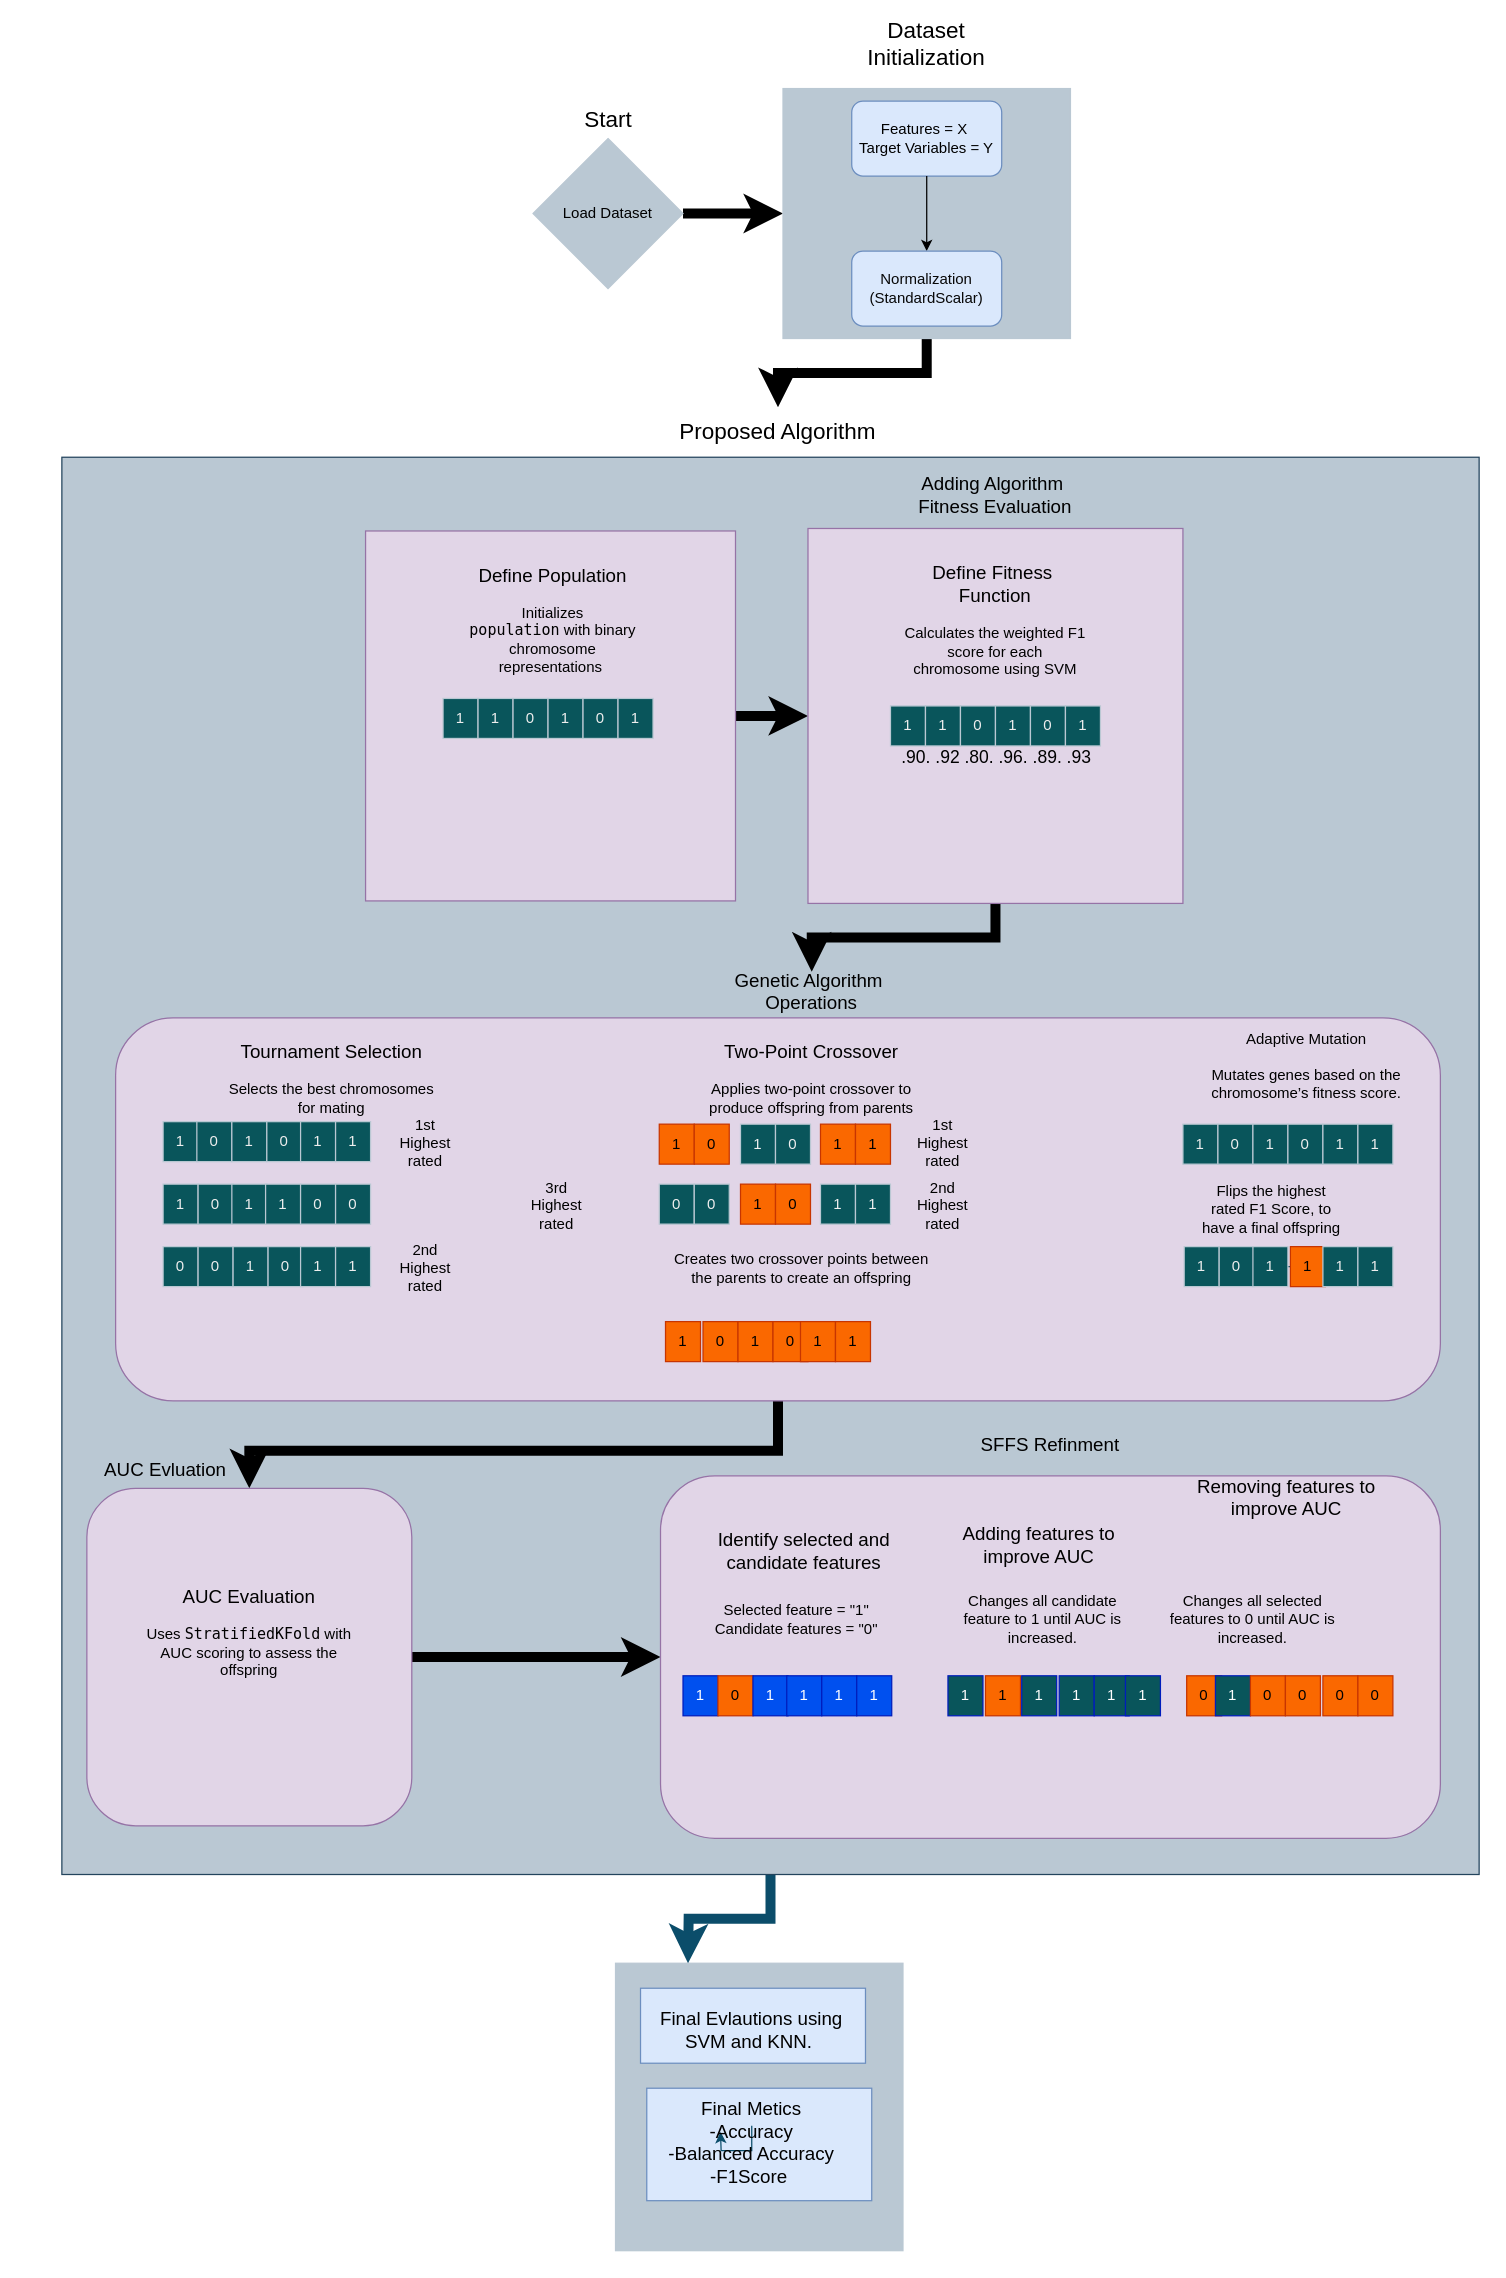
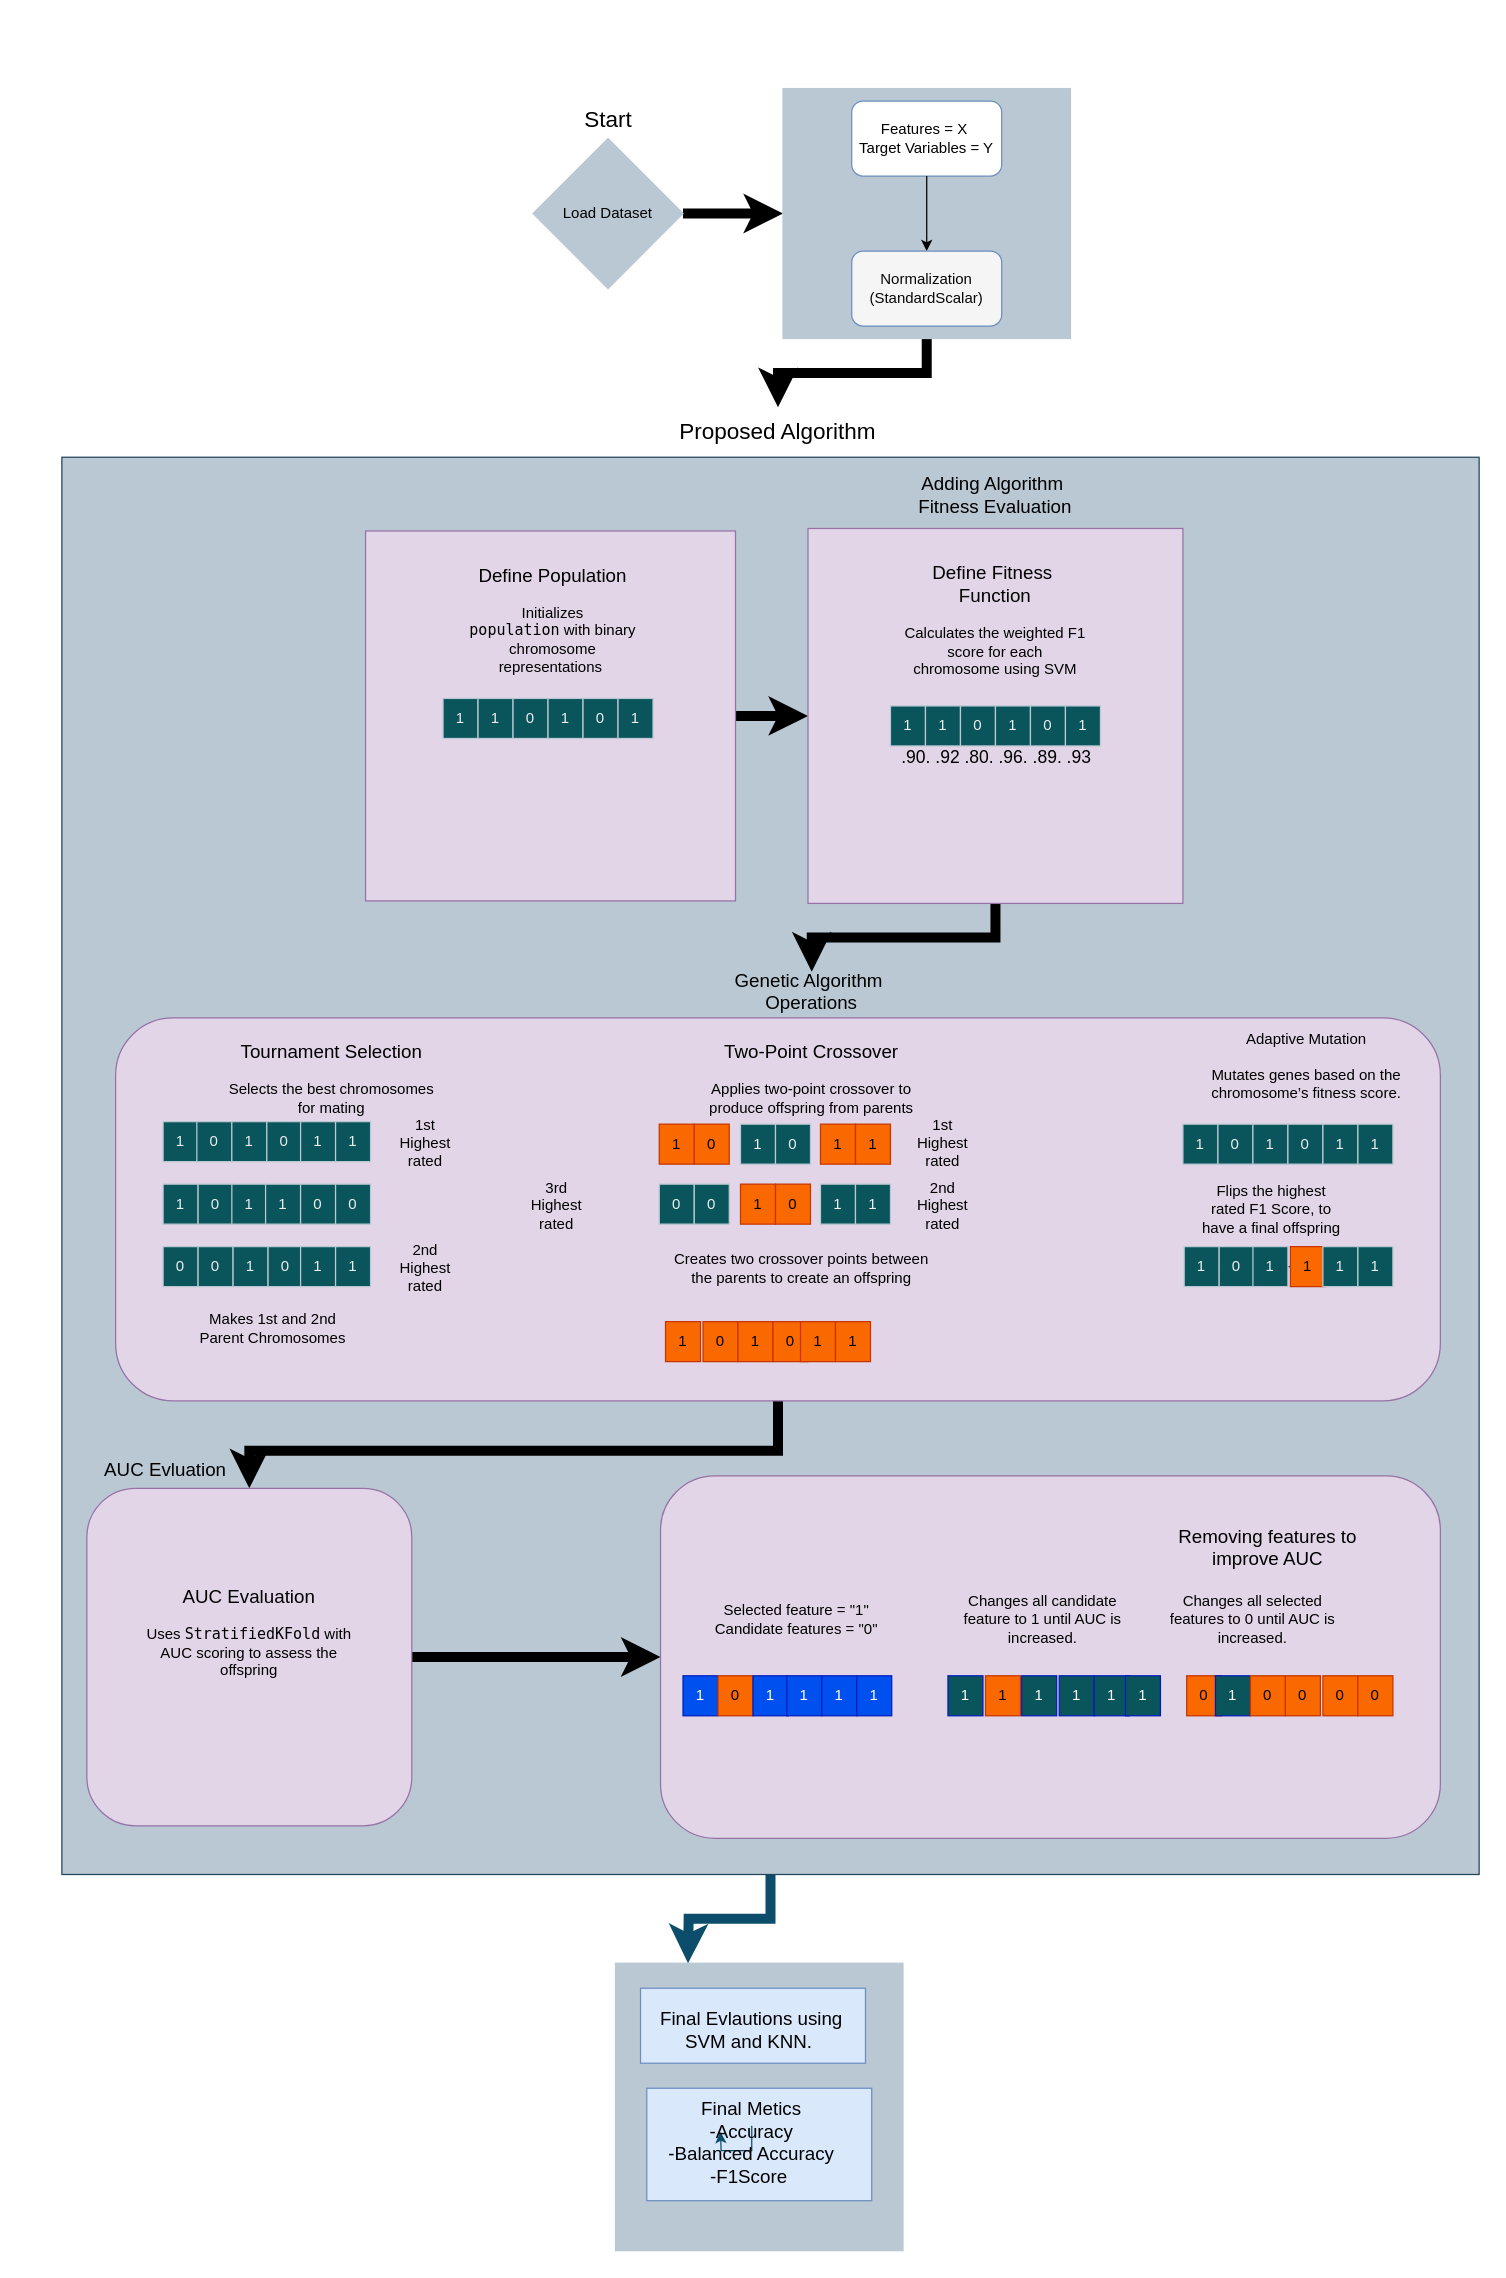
(927, 44) -> none
(927, 138) -> (927, 138)
(927, 288) -> (927, 288)
none -> (273, 1328)
(1051, 1444) -> none
(1287, 1507) -> (1268, 1557)
(1039, 1544) -> none
(804, 1569) -> none
